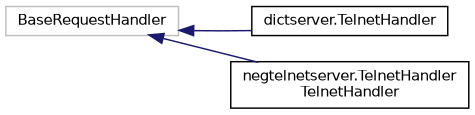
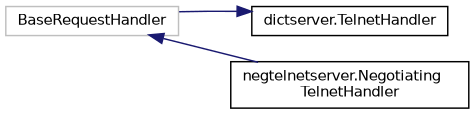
(223, 31) -> (208, 11)
(350, 85) -> (350, 85)
